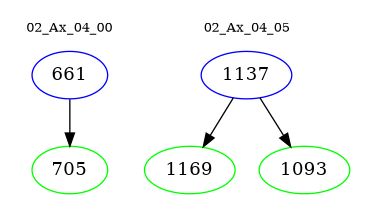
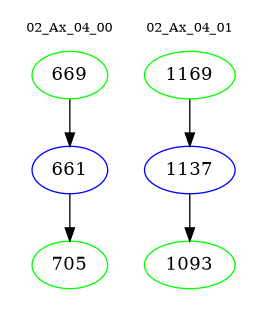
(247, 28) -> (190, 28)
none -> (70, 75)
(222, 117) -> (190, 116)
